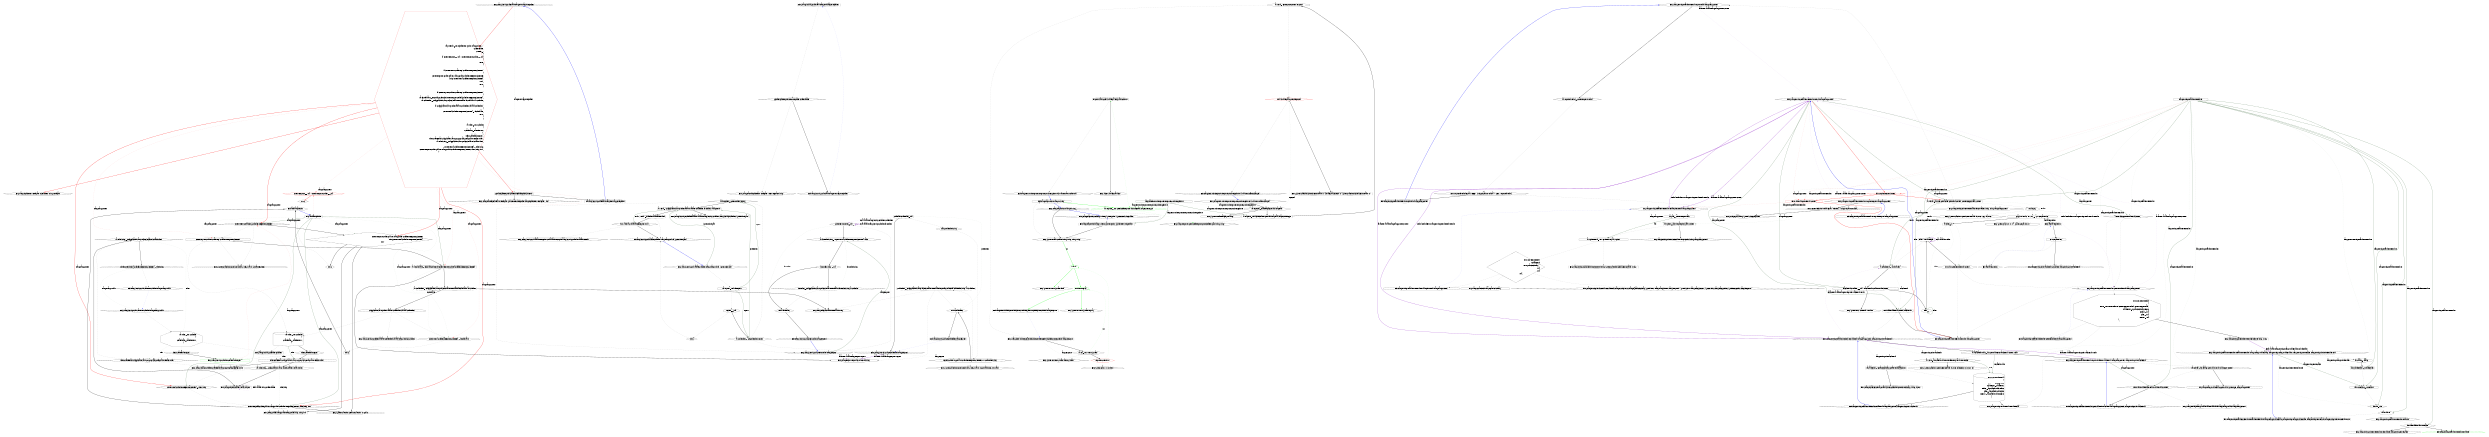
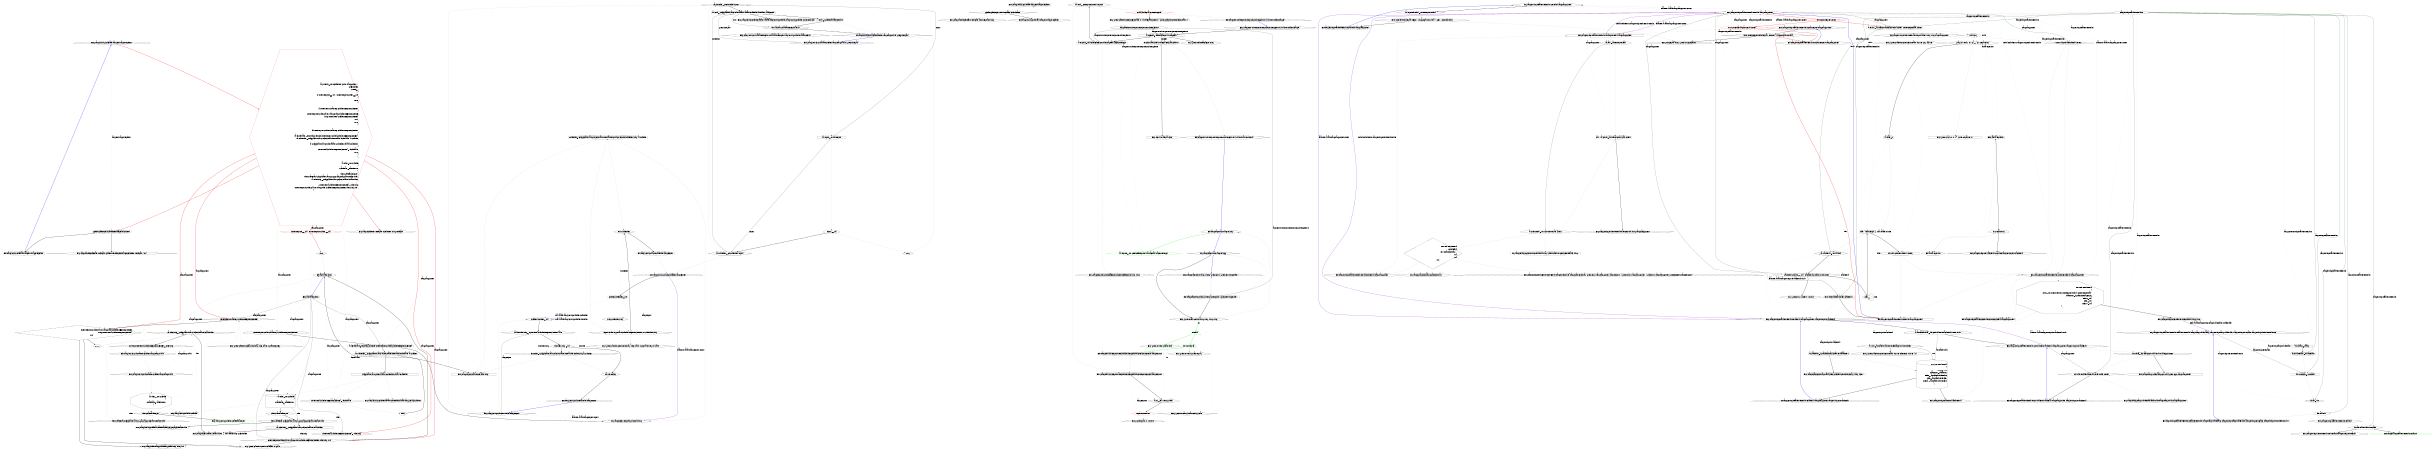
(1291, 159) -> (1161, 39)
(1804, 201) -> (1742, 28)
(894, 284) -> (638, 284)
